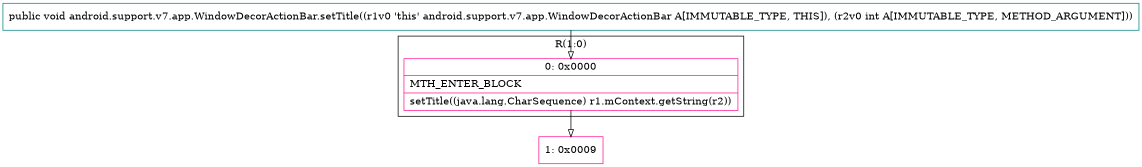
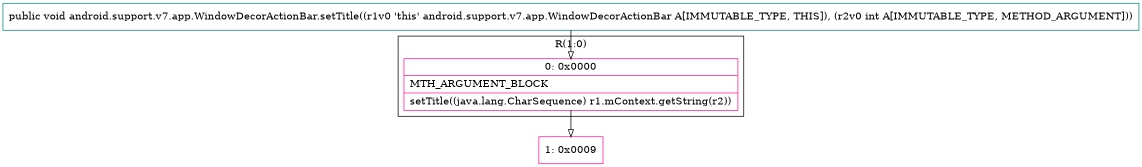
(466, 84) -> (479, 84)
